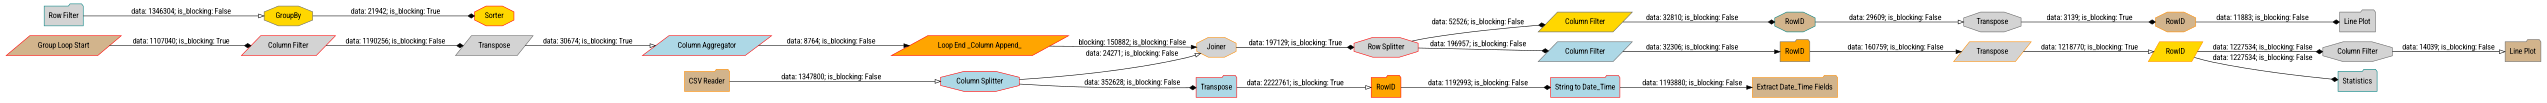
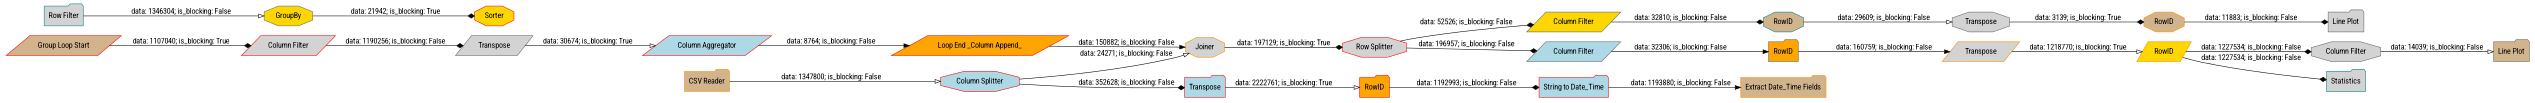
(1132, 43) -> (1127, 43)
